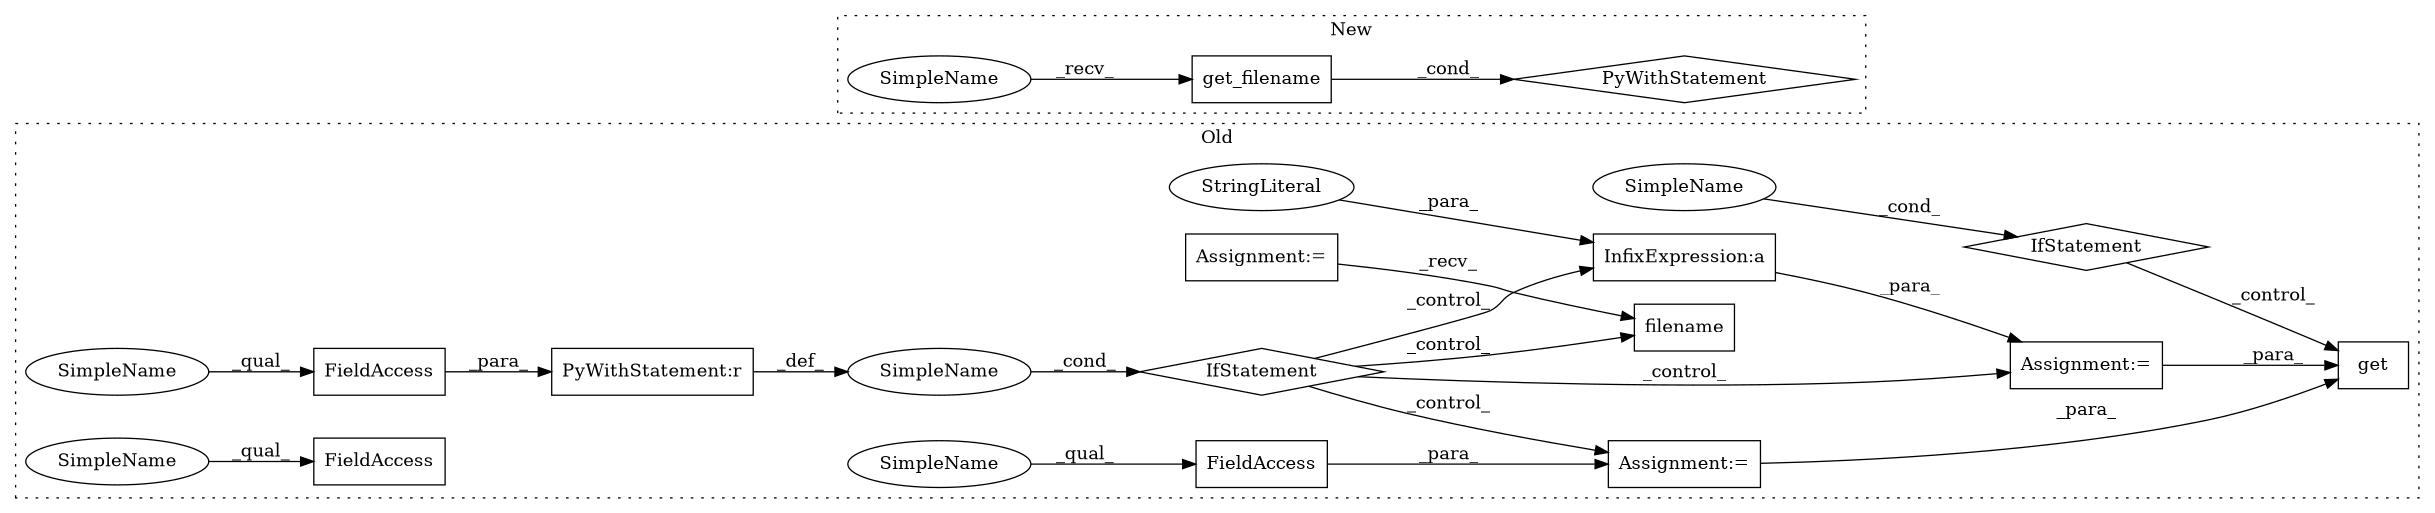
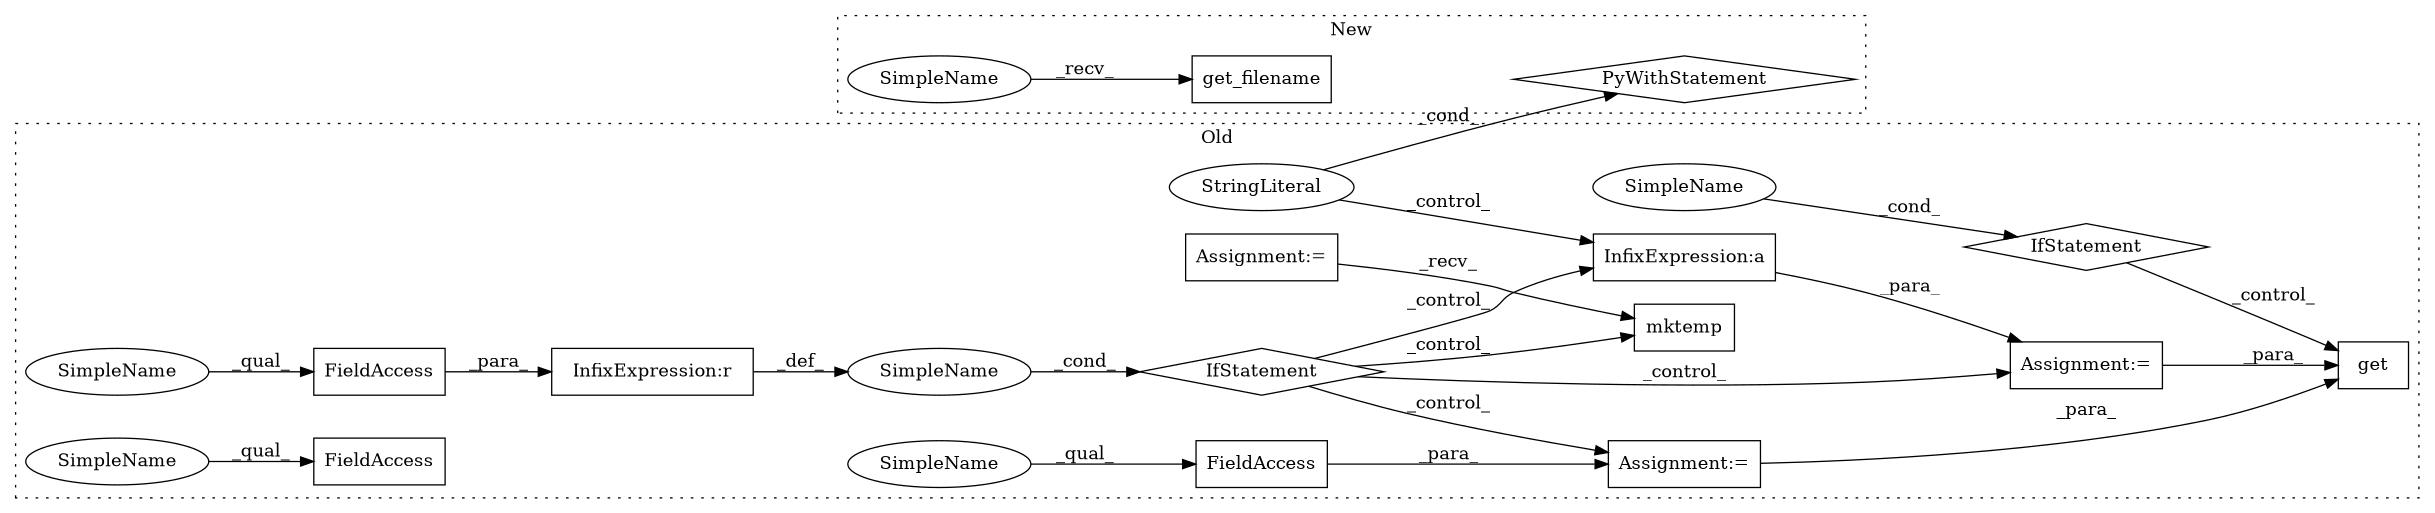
(1416, 79) -> (1457, 133)
(1449, 202) -> (1449, 202)
(1684, 328) -> (1684, 328)
(652, 372) -> (652, 372)
